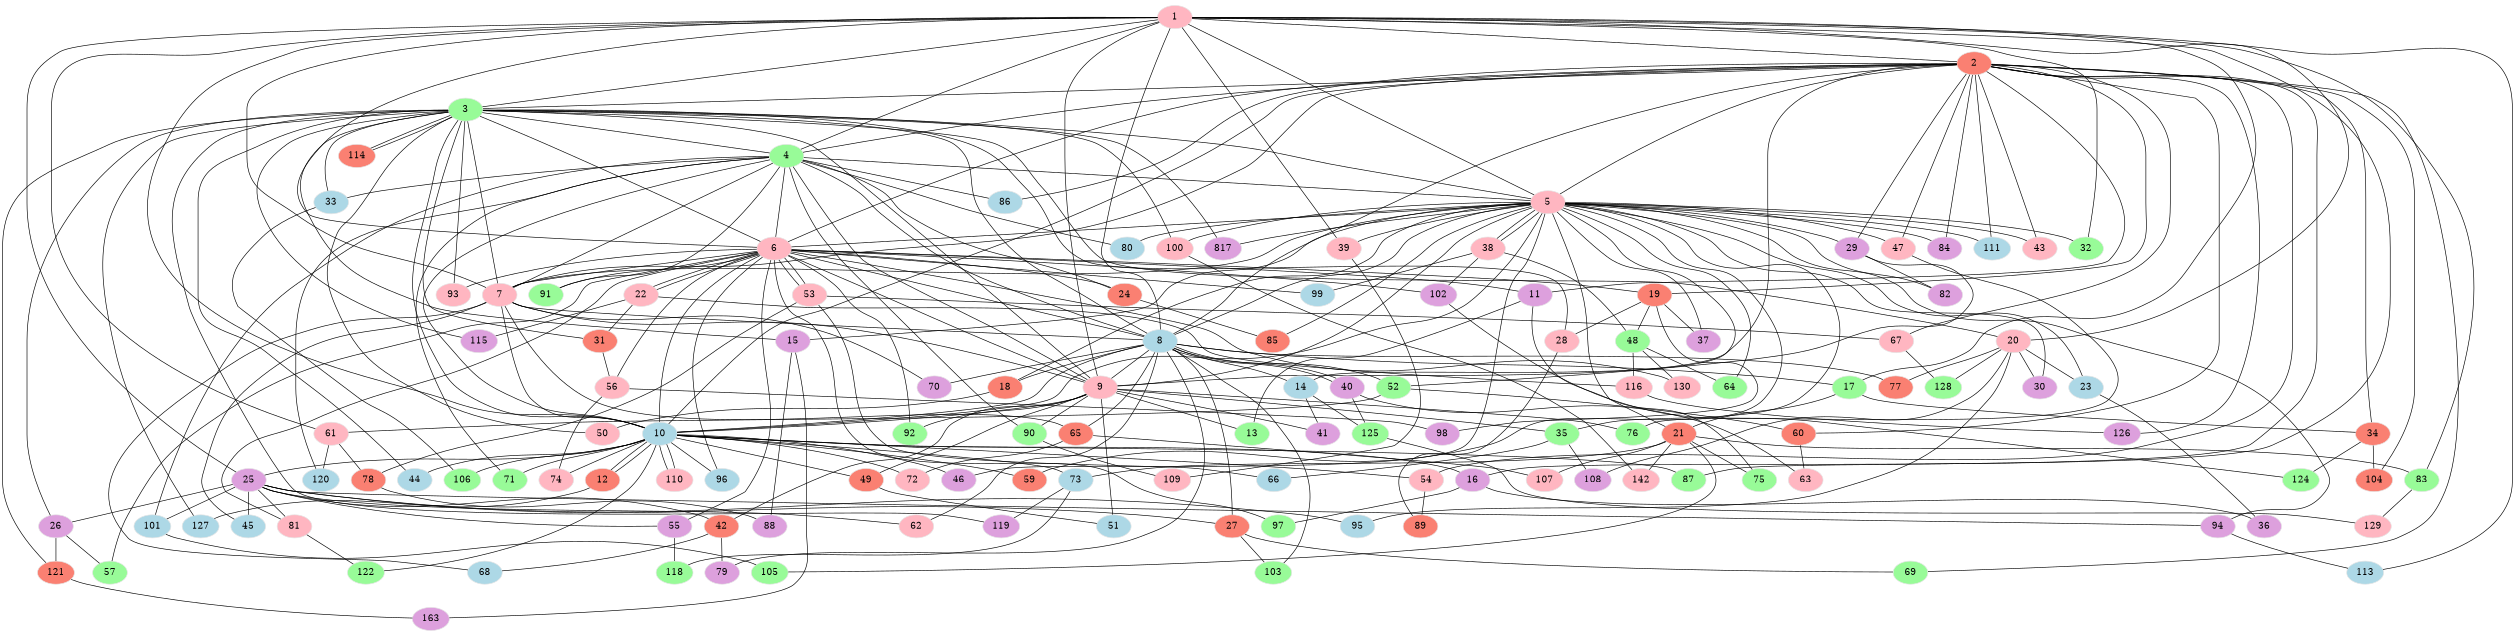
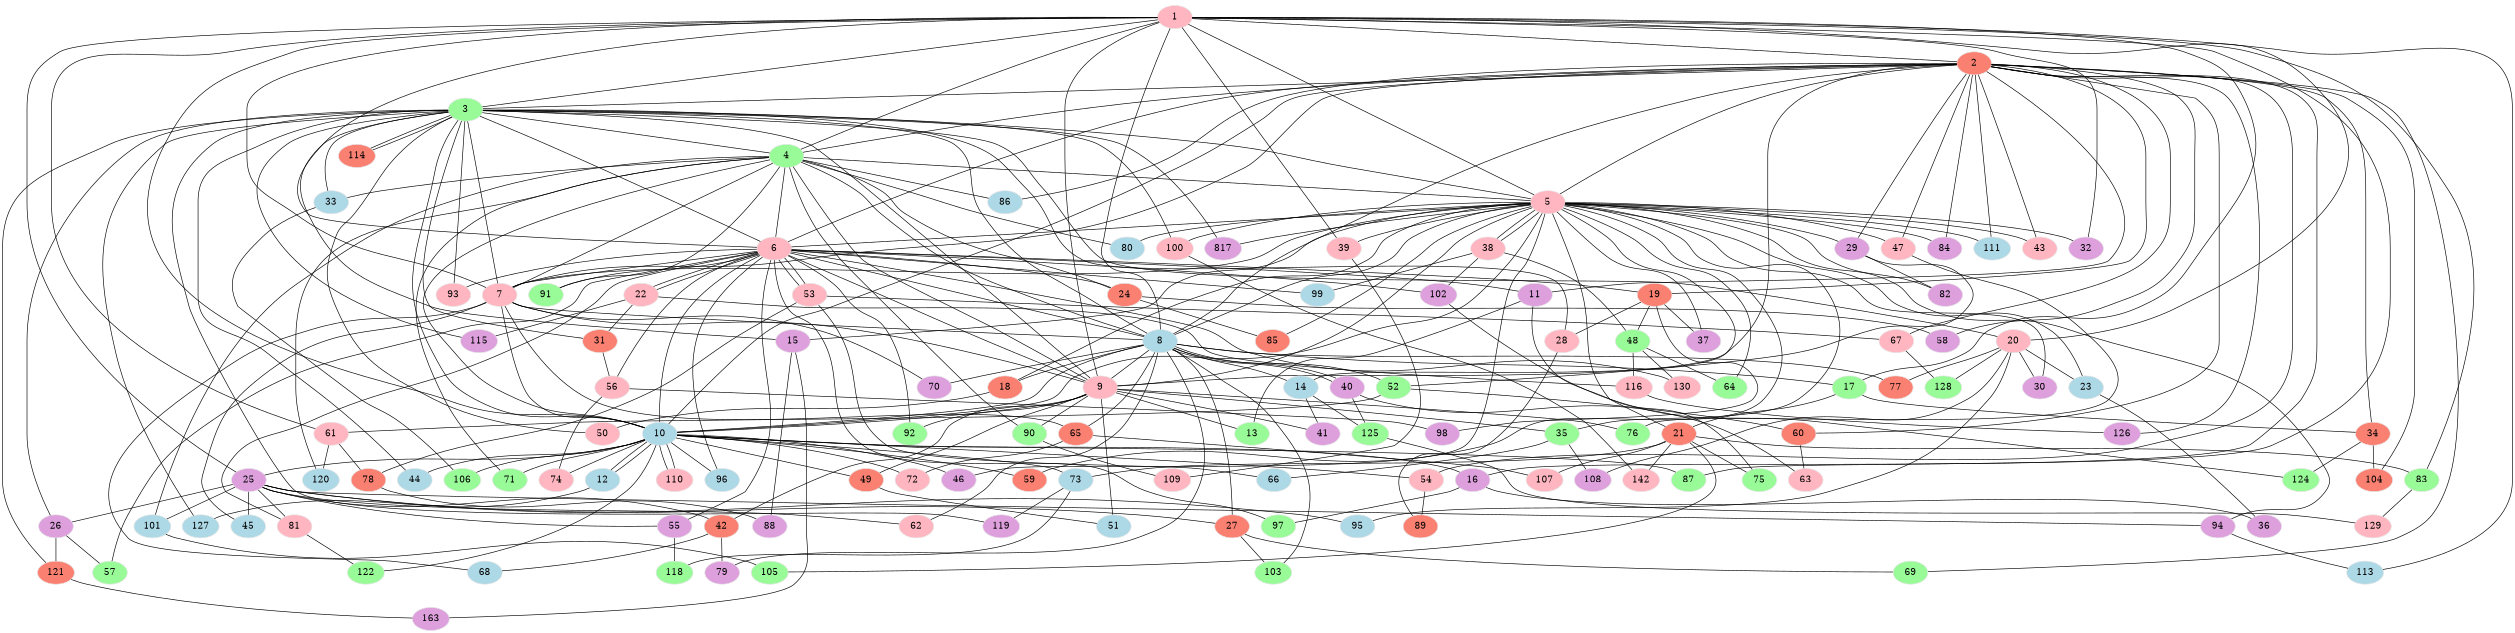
(2086, 249) -> (2086, 249)
none -> (1943, 341)
(603, 480) -> (603, 480)
